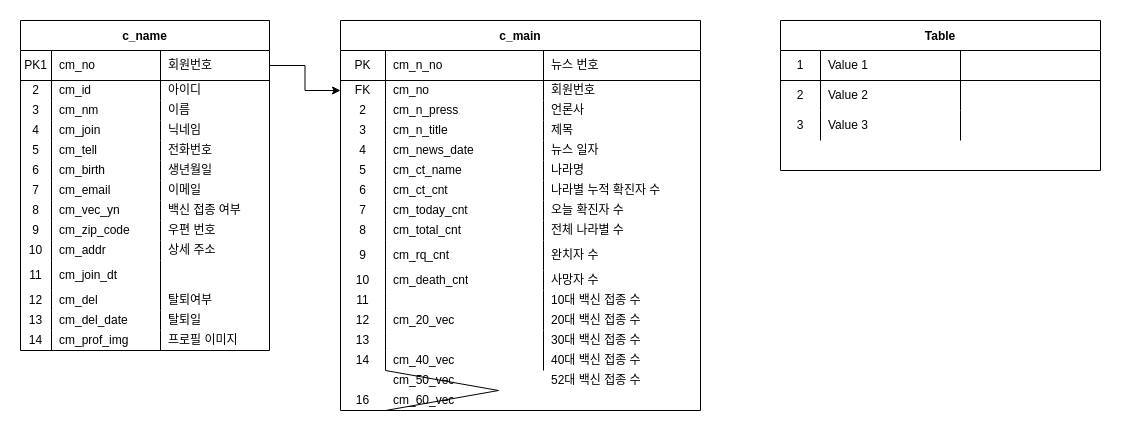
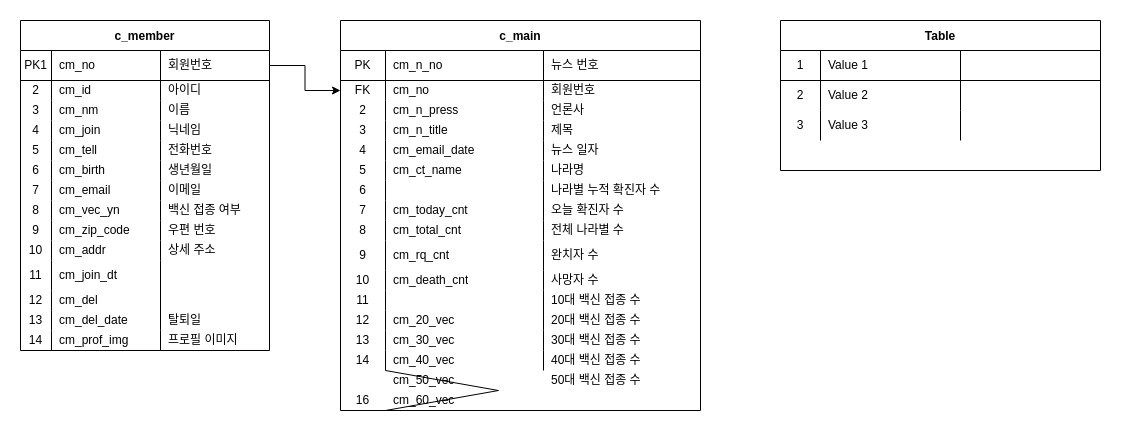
(145, 36) -> (145, 36)
(434, 151) -> (434, 151)
(465, 191) -> none
(215, 301) -> none
none -> (465, 341)
(600, 381) -> (600, 381)
